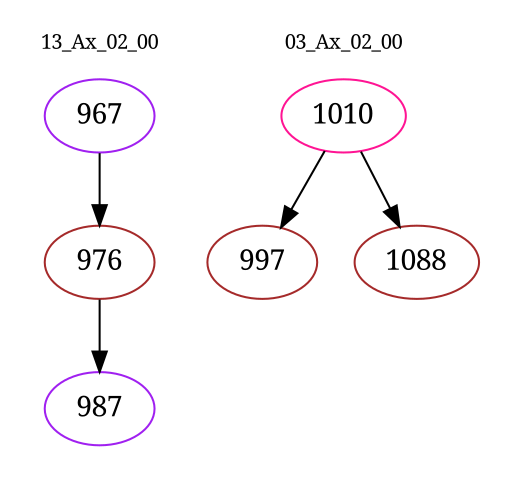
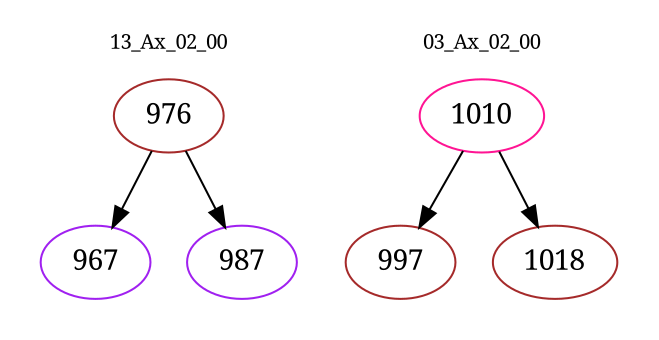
(100, 179) -> (137, 180)
(417, 262) -> (555, 262)
